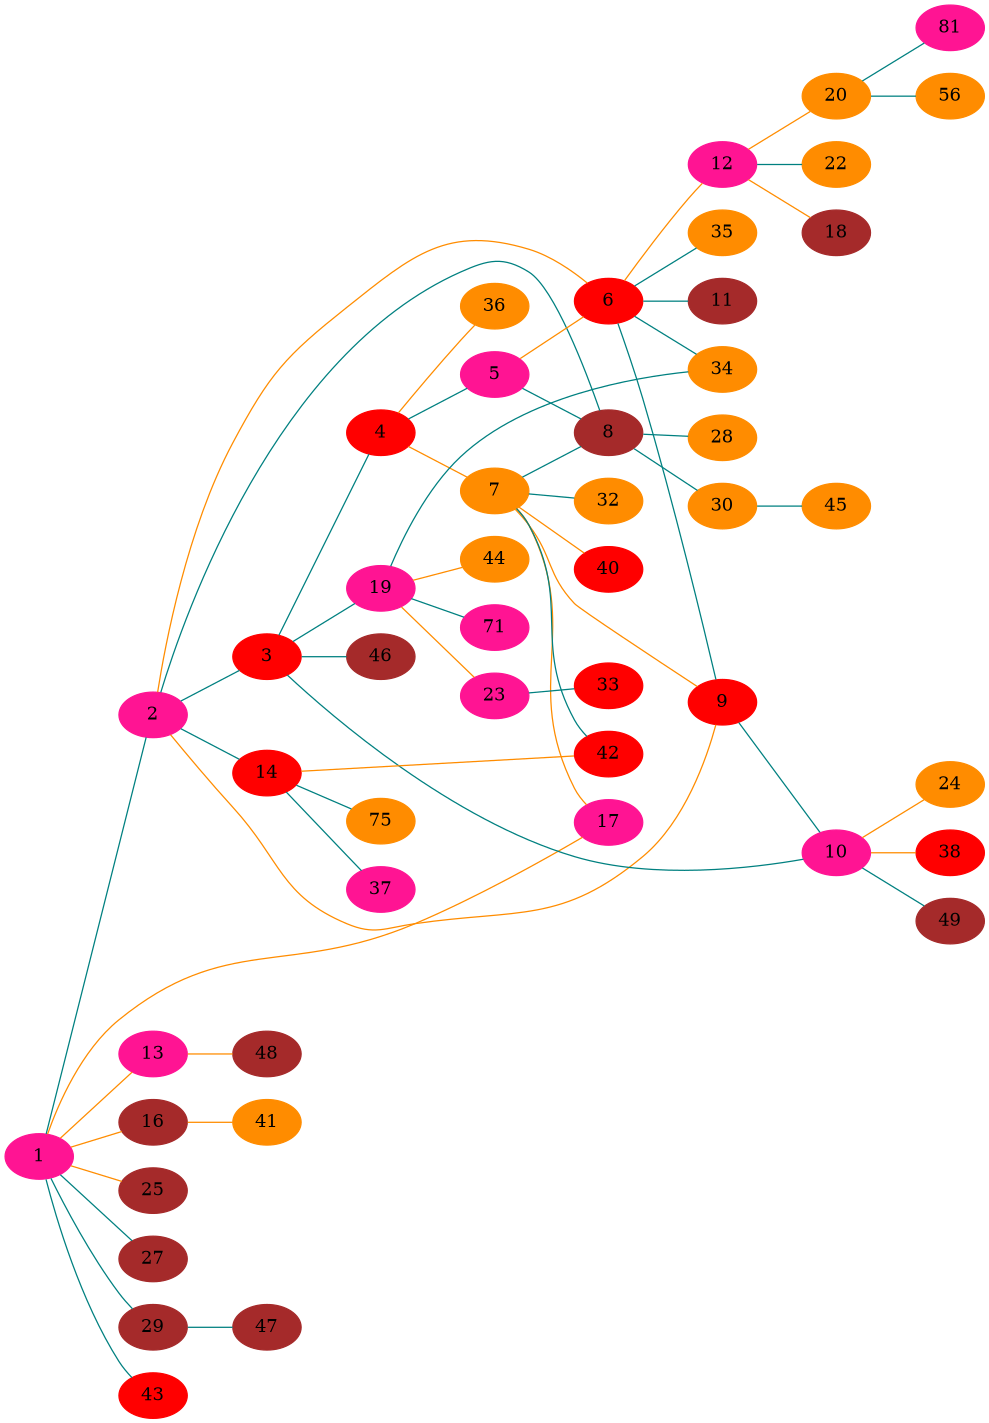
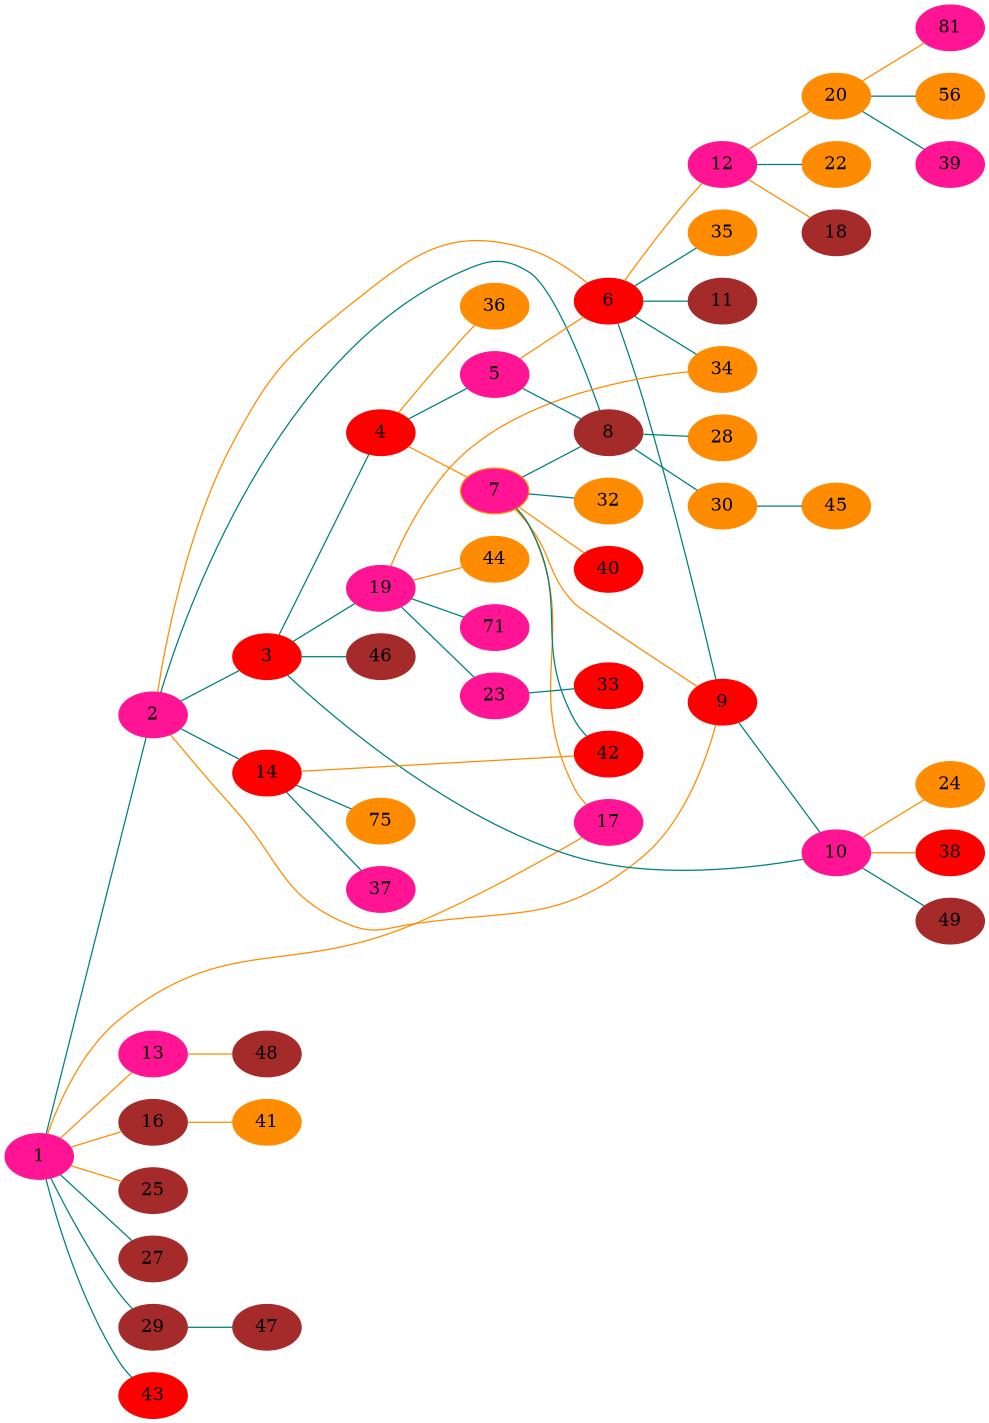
(893, 62) -> (893, 62)
none -> (950, 164)
(508, 423) -> (508, 423)
(495, 491) -> (495, 491)
(438, 642) -> (438, 642)
